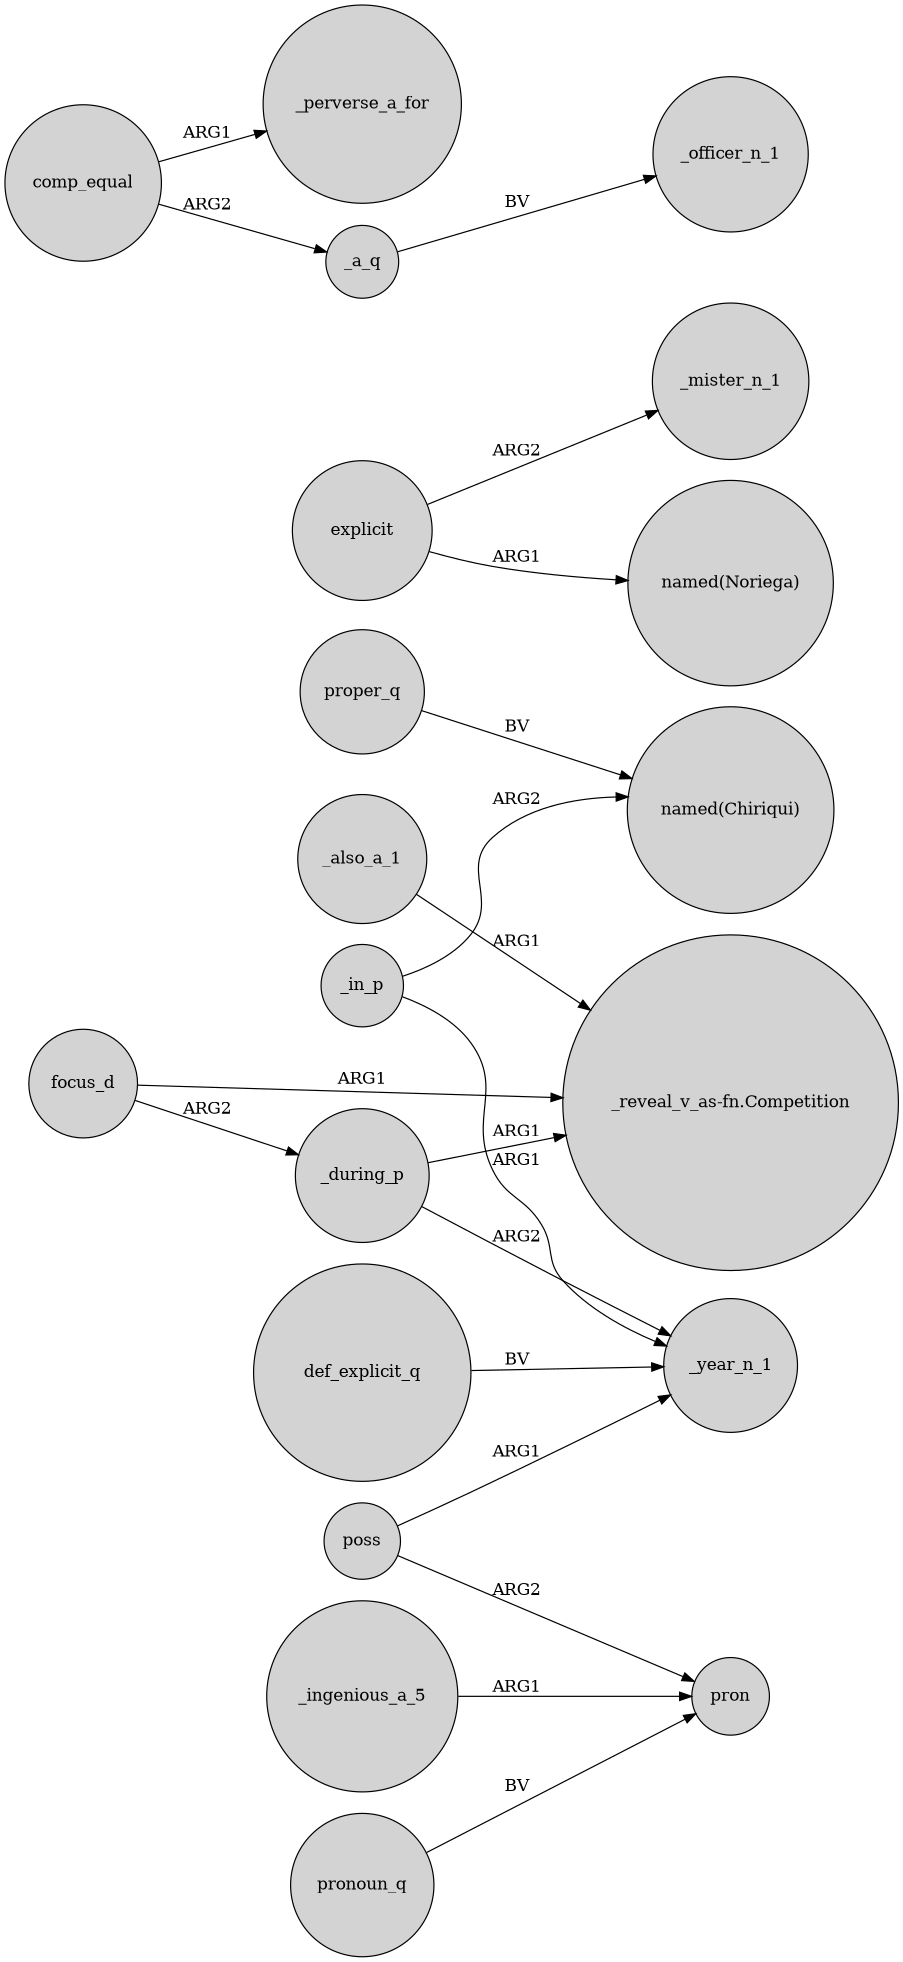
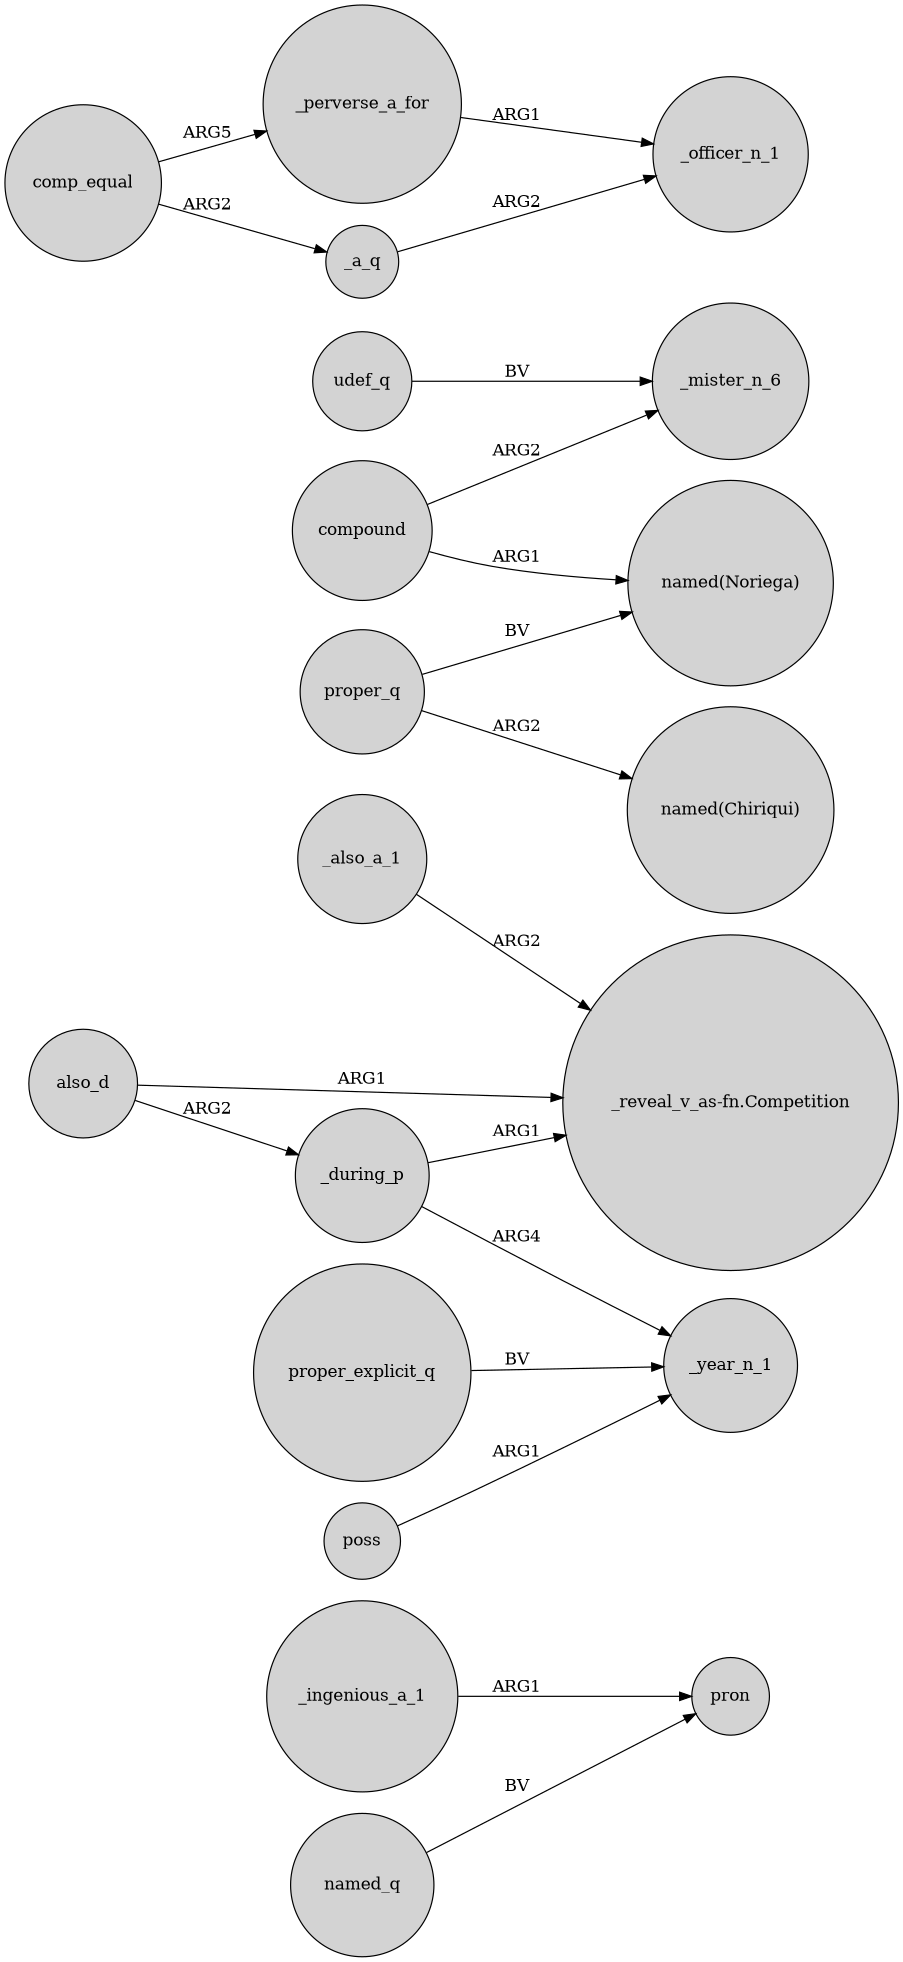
none -> (551, 130)
(208, 133) -> (208, 133)
(517, 203) -> (517, 203)
none -> (362, 381)
(731, 381) -> (731, 381)
(362, 531) -> (362, 531)
none -> (521, 645)
(517, 727) -> (517, 727)
(517, 942) -> (517, 942)
(362, 986) -> none
(83, 1084) -> (83, 1084)
(517, 1237) -> (517, 1237)
(362, 1373) -> (362, 1373)
(540, 1616) -> none
(362, 1696) -> (362, 1696)
(362, 1885) -> (362, 1885)
